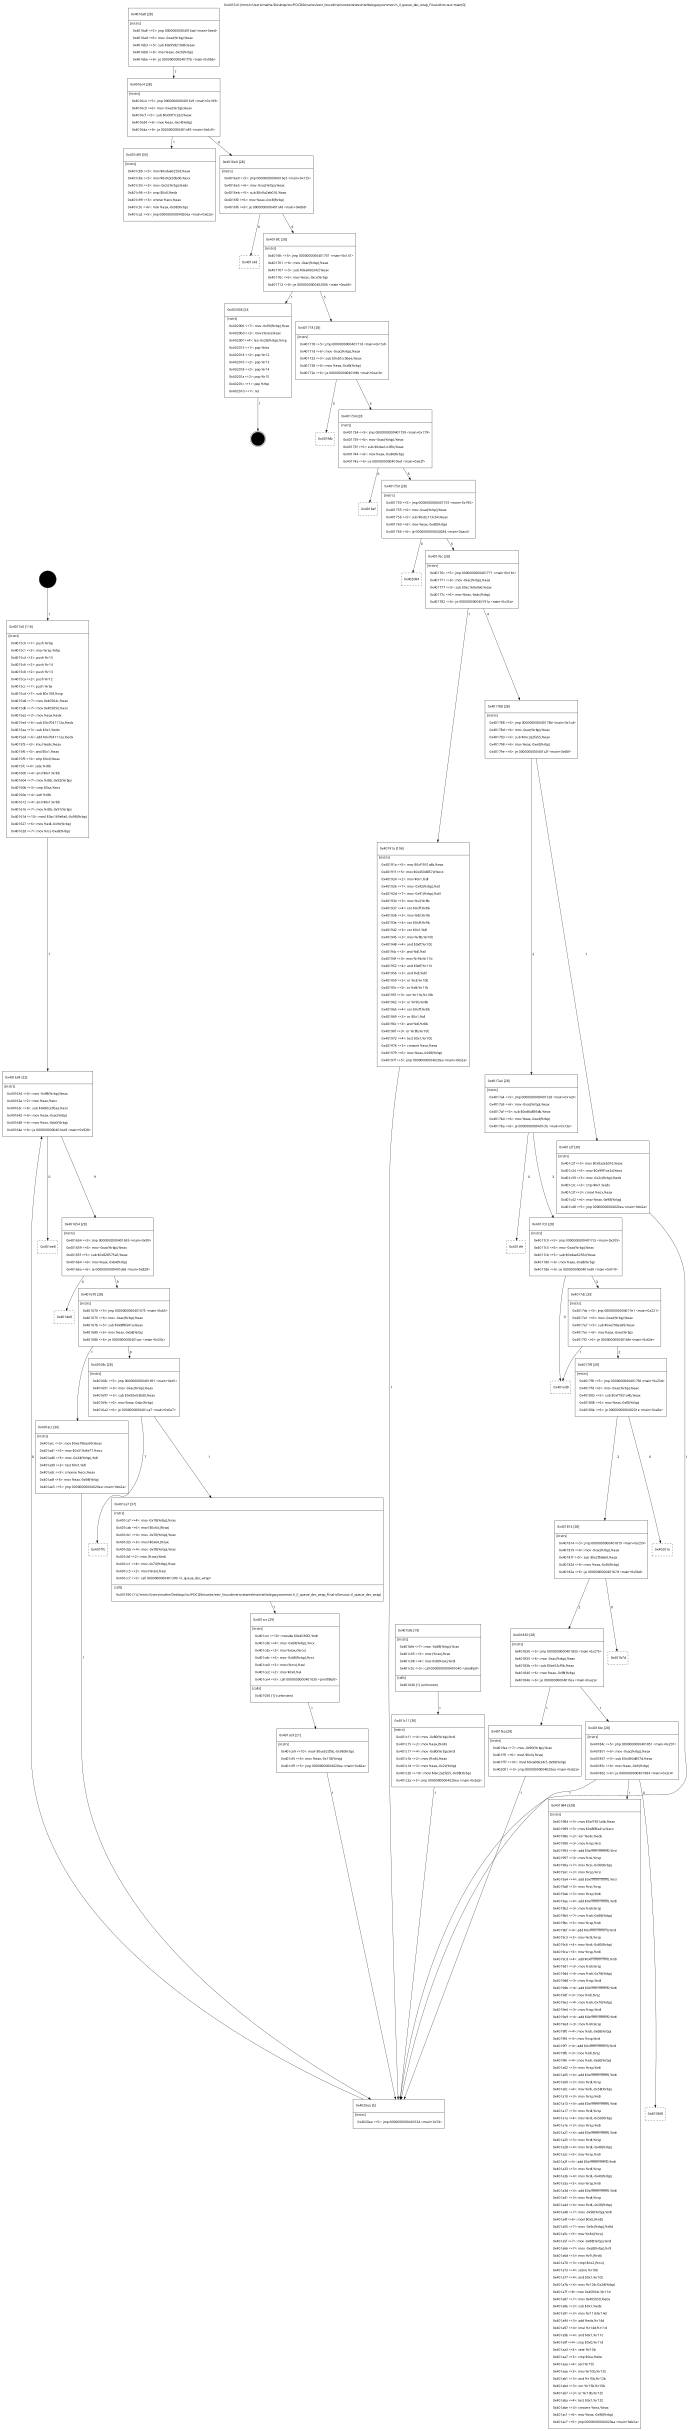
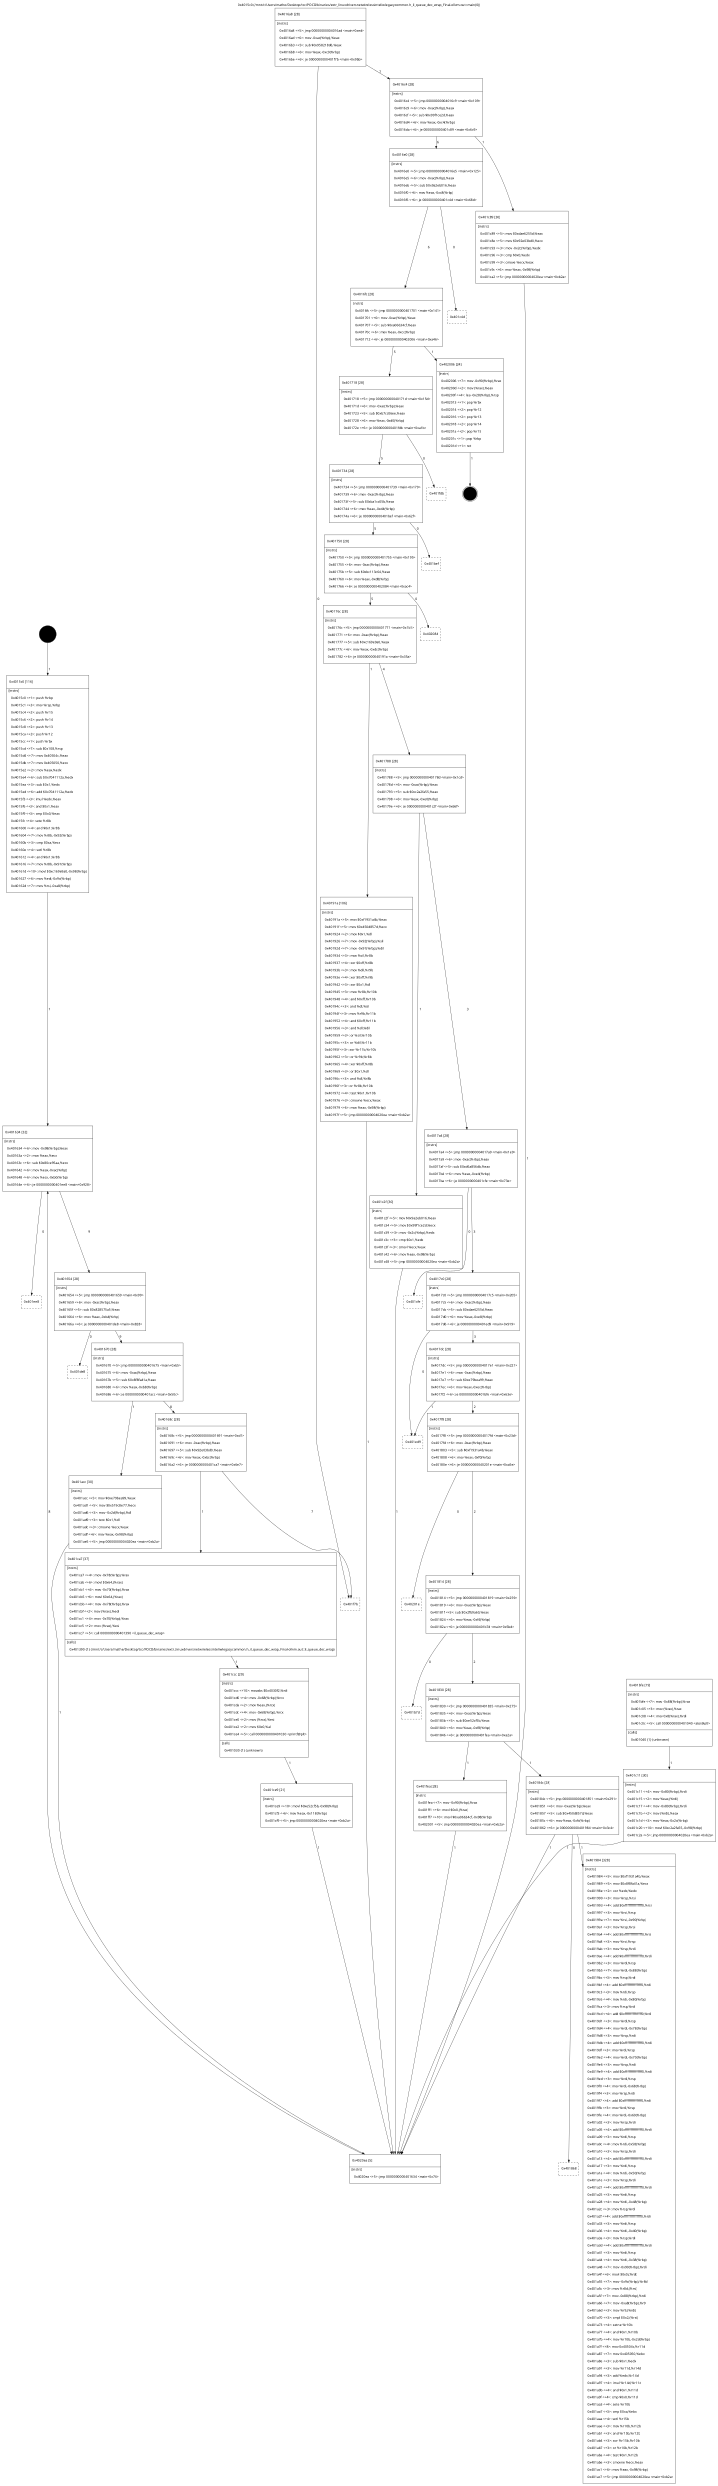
none -> (317, 833)
none -> (526, 1227)
